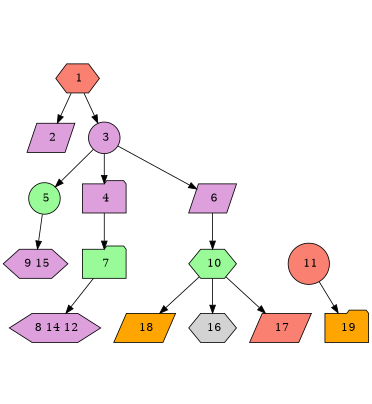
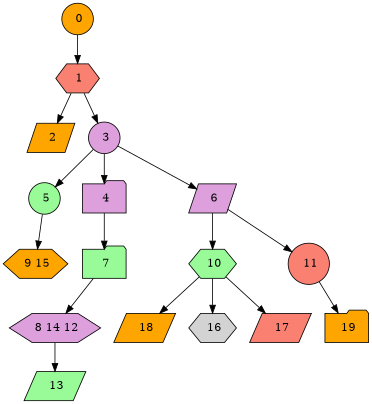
none -> (78, 19)
(51, 138) -> (51, 138)
none -> (256, 228)
(36, 264) -> (36, 264)
none -> (55, 386)
